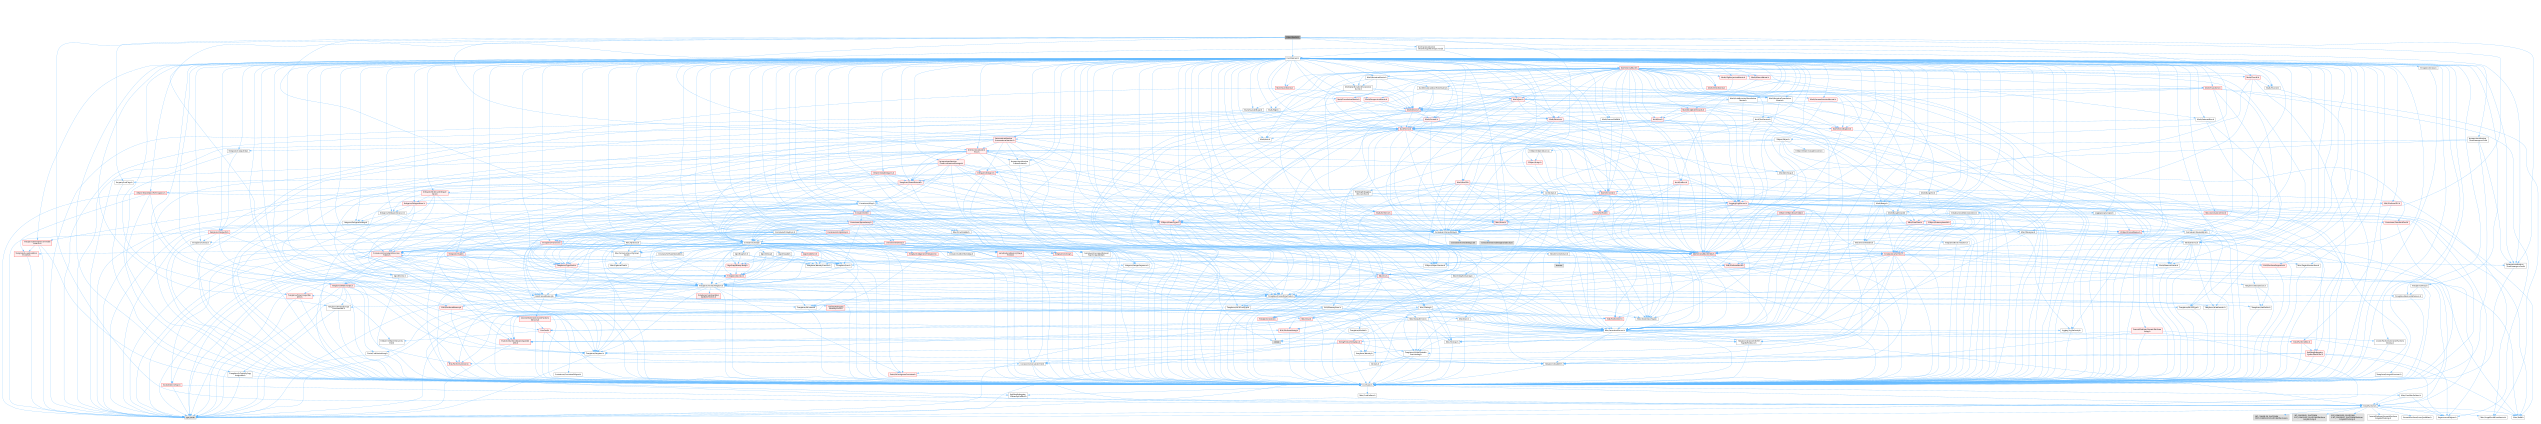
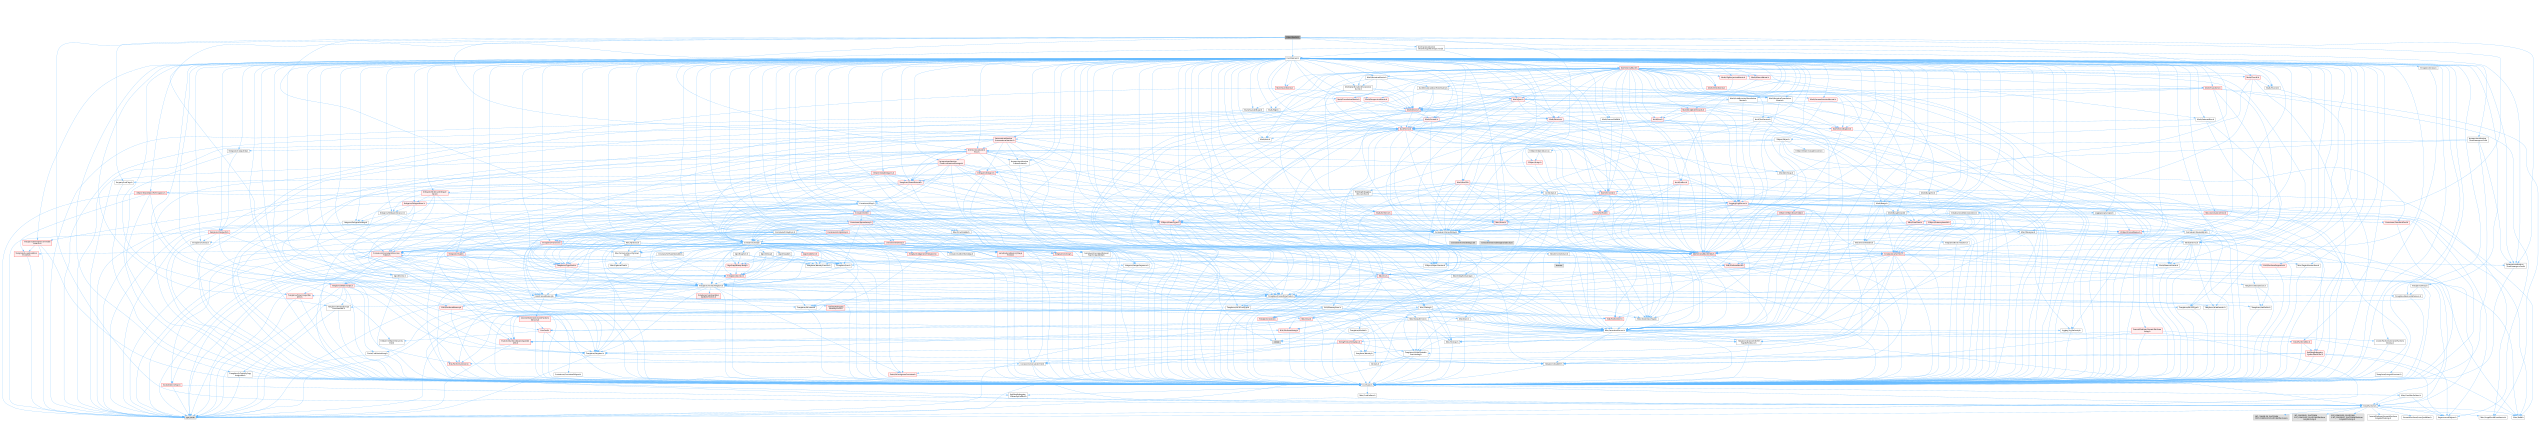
(873, 143) -> (739, 149)
(2392, 204) -> none
